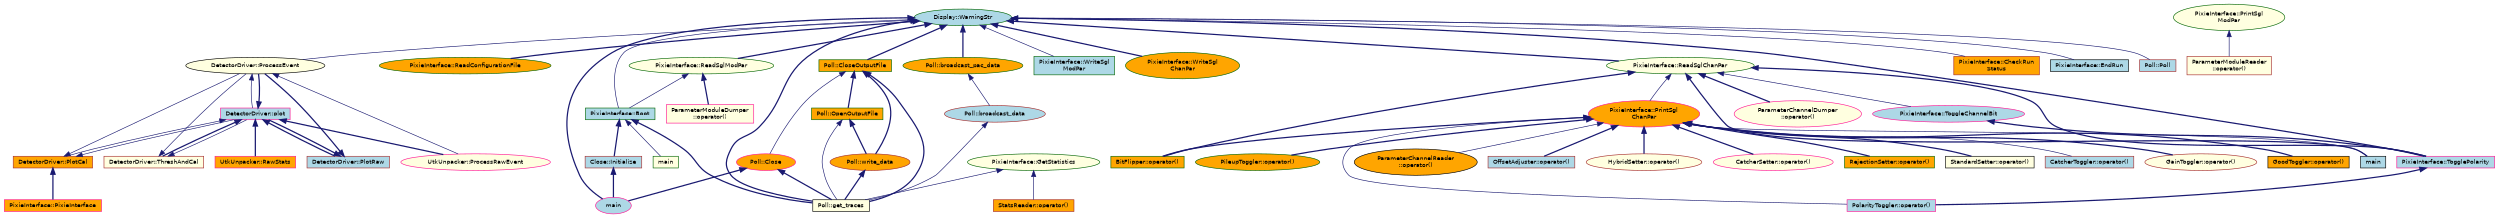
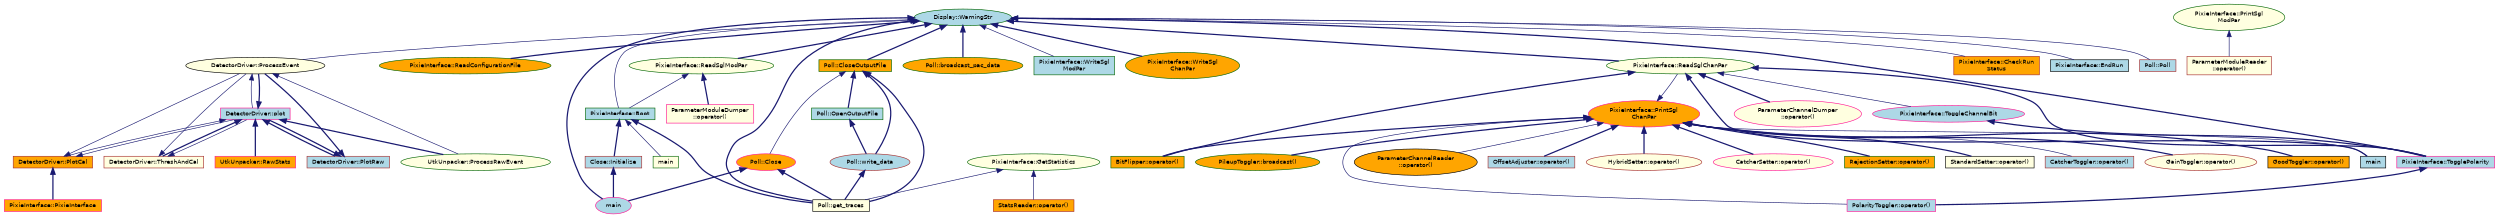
(1658, 90) -> (1670, 85)
(847, 114) -> (847, 114)
(995, 114) -> none
(476, 162) -> (476, 162)
(822, 162) -> none
(870, 162) -> (870, 162)
(1258, 162) -> (1258, 162)
